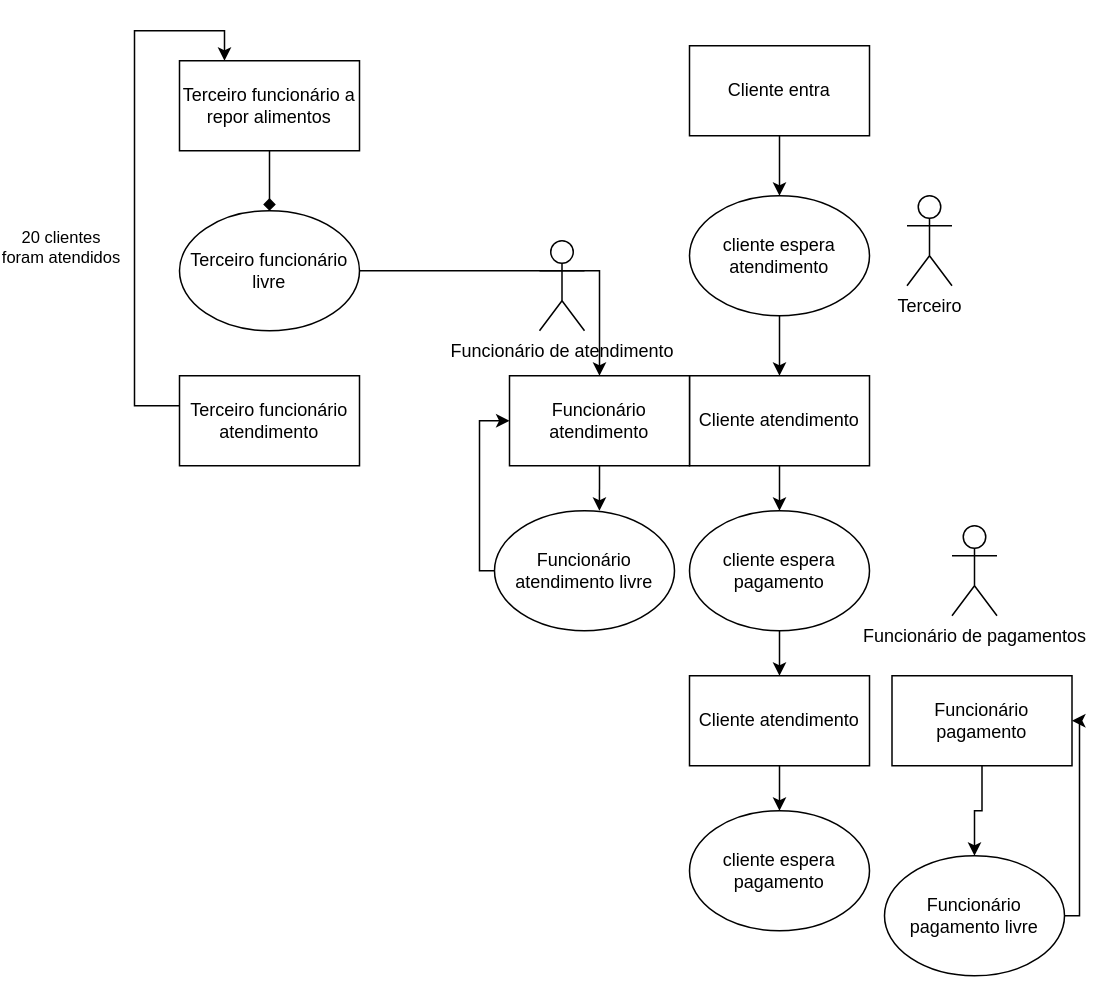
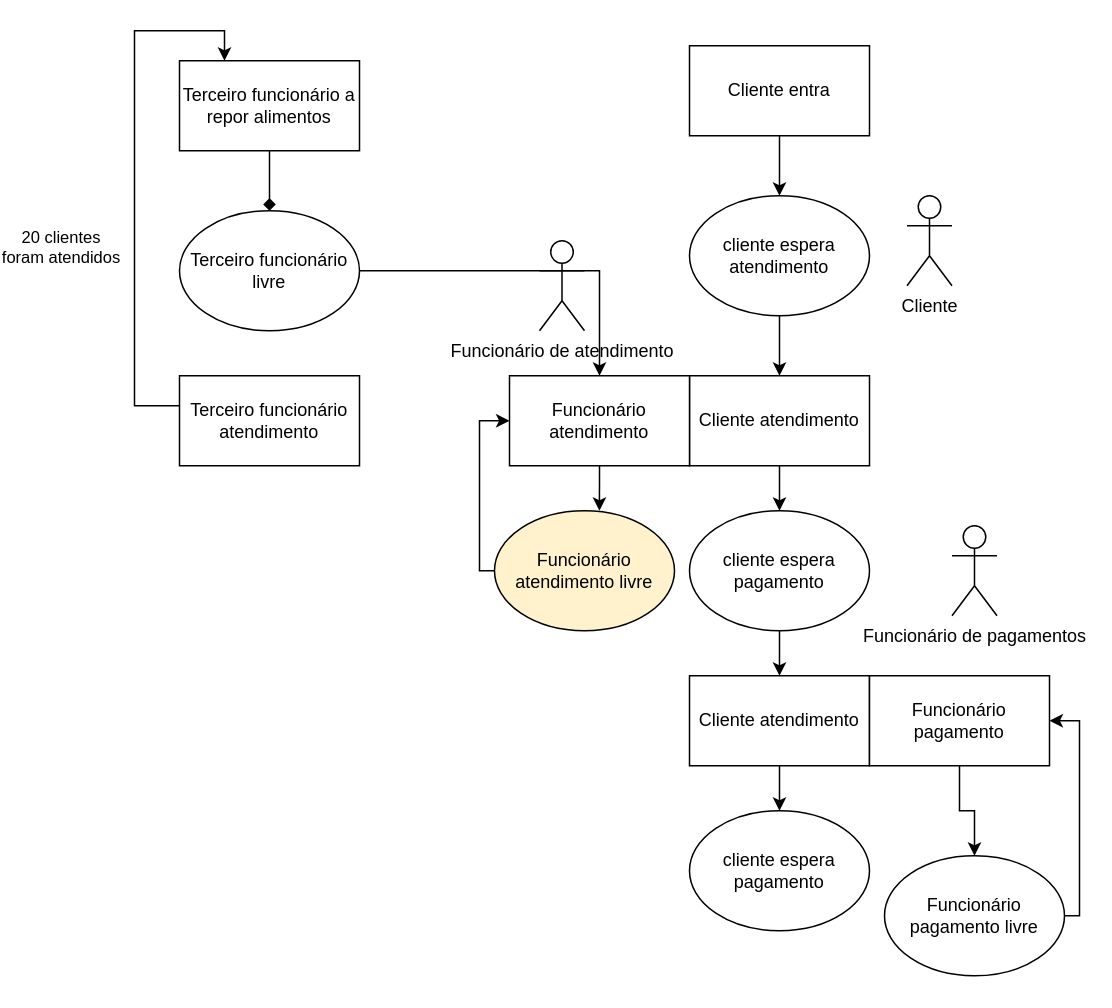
(930, 307) -> (930, 307)
(584, 571) -> (584, 571)
(982, 721) -> (959, 721)
